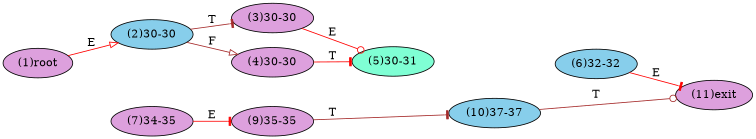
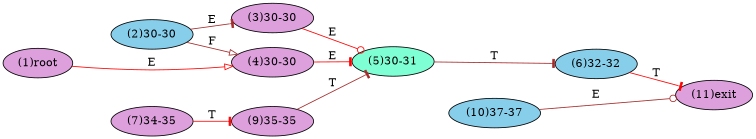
(212, 20) -> (212, 20)
(89, 50) -> (148, 70)
(333, 56) -> (333, 56)
none -> (493, 63)
(656, 73) -> (656, 73)
(596, 95) -> (596, 95)
(212, 115) -> (212, 115)
(379, 117) -> (331, 92)
